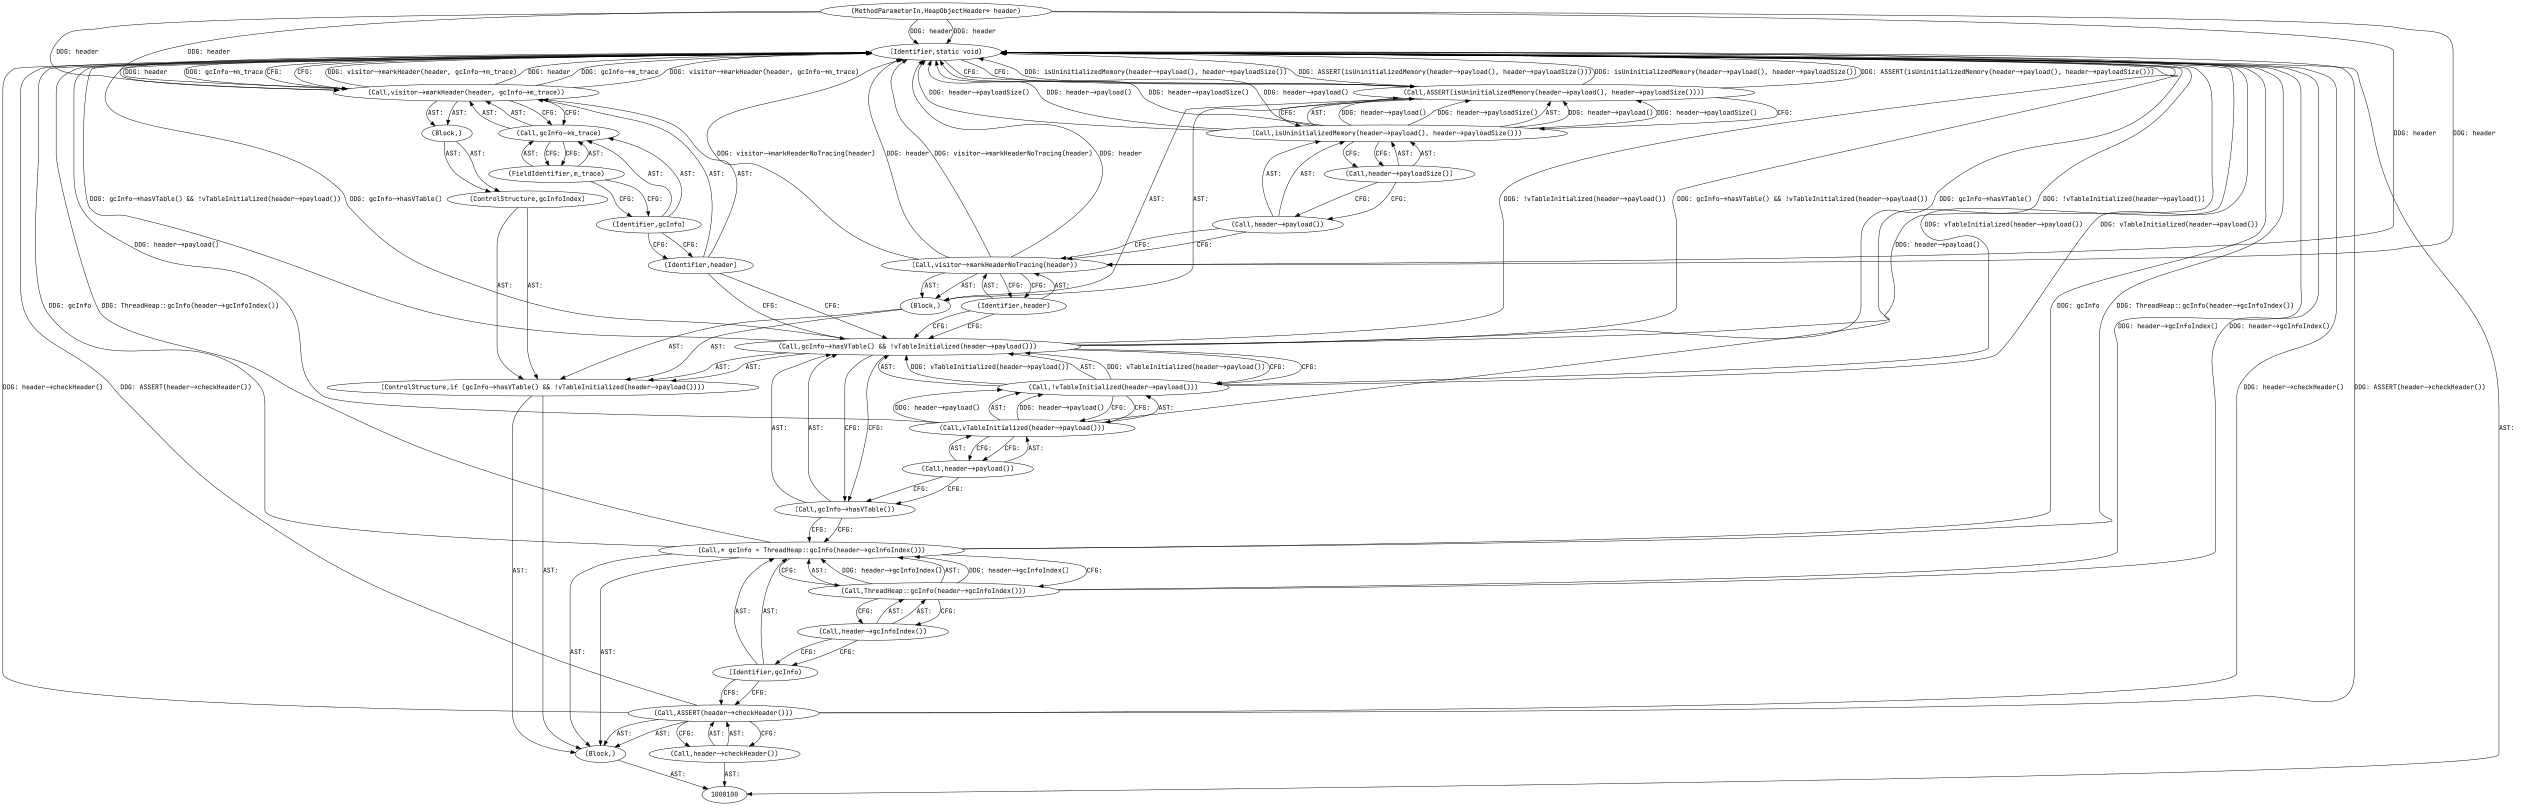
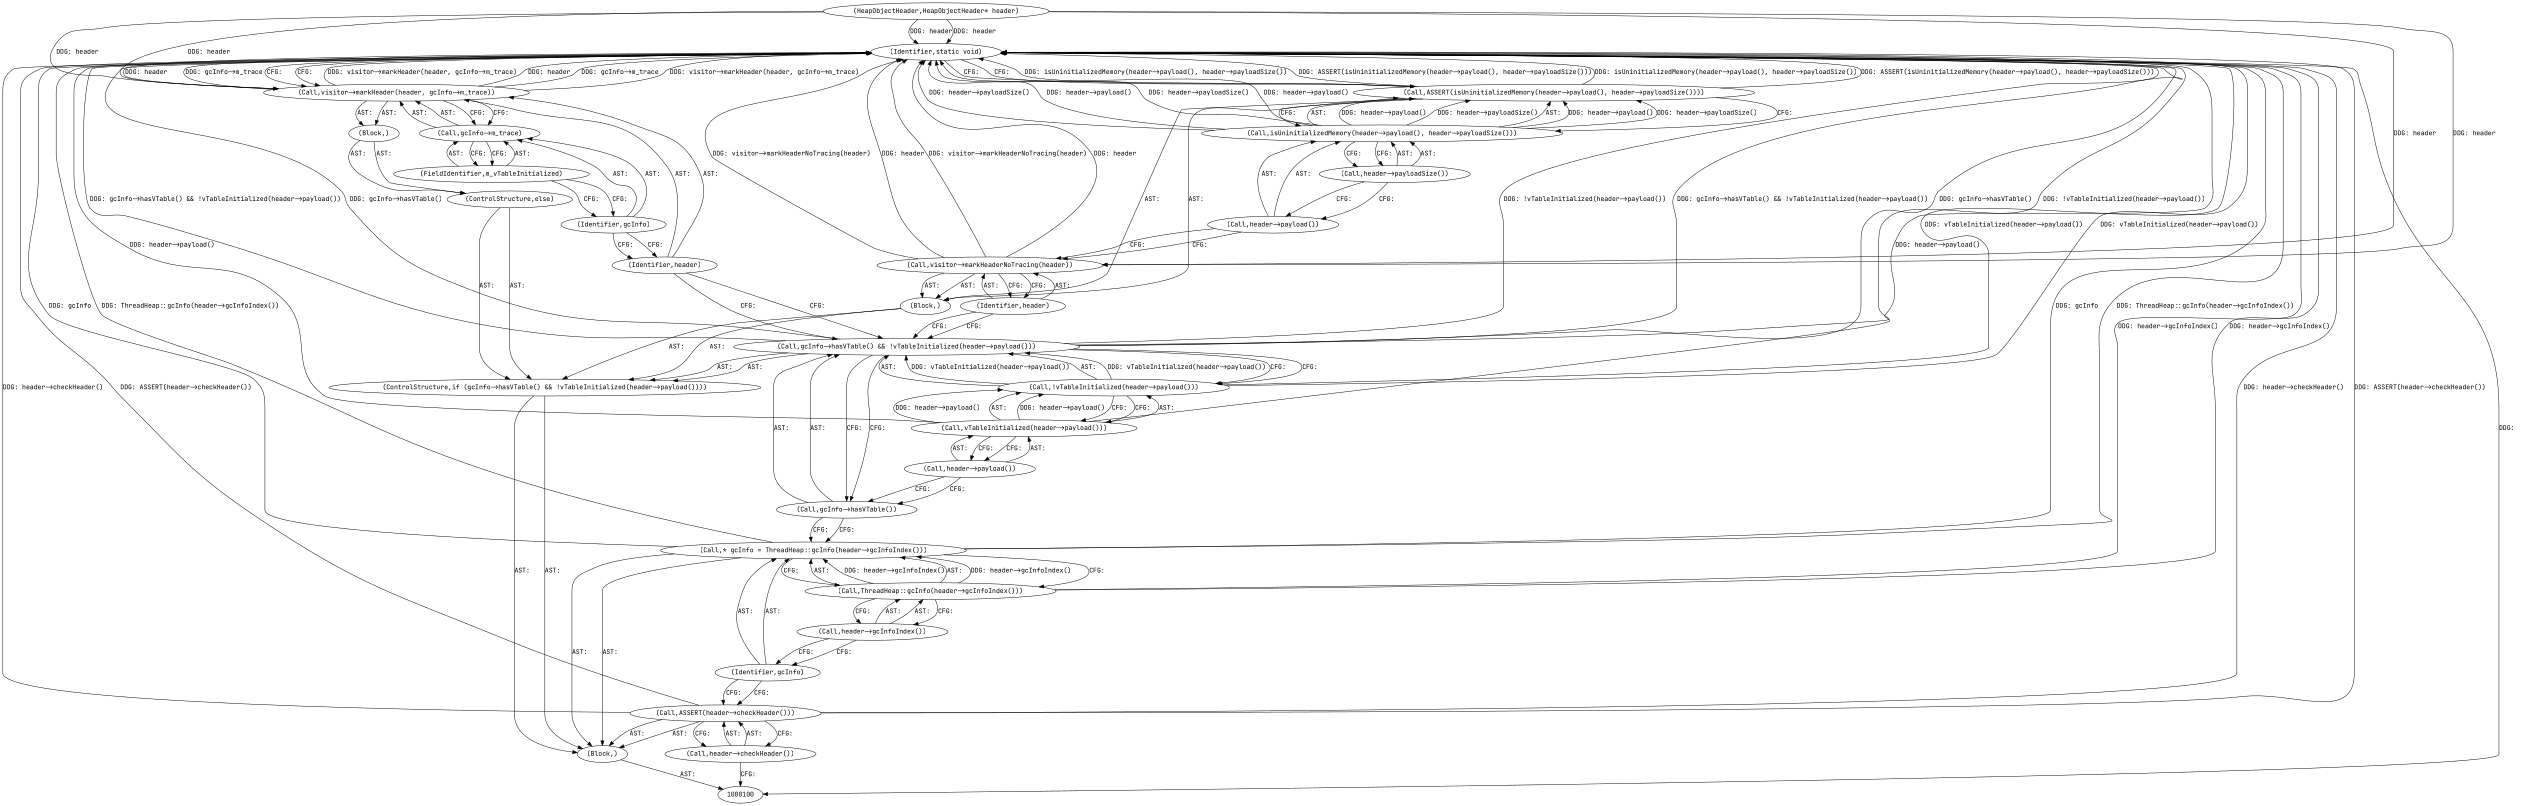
(936, 11) -> (936, 11)
(557, 174) -> (491, 174)
(527, 199) -> (510, 199)
(2509, 428) -> (2509, 428)
(734, 774) -> (750, 774)
